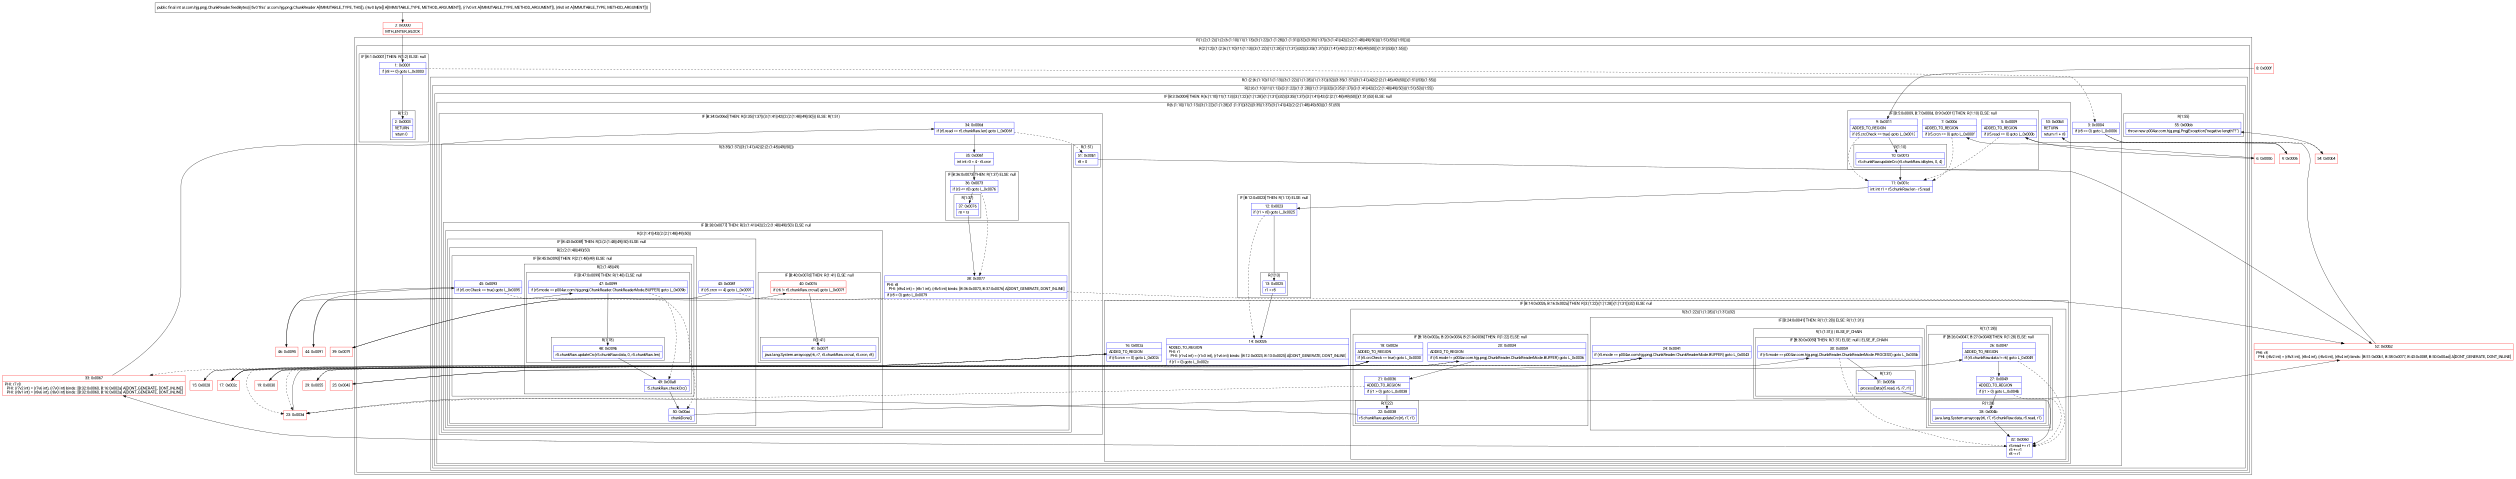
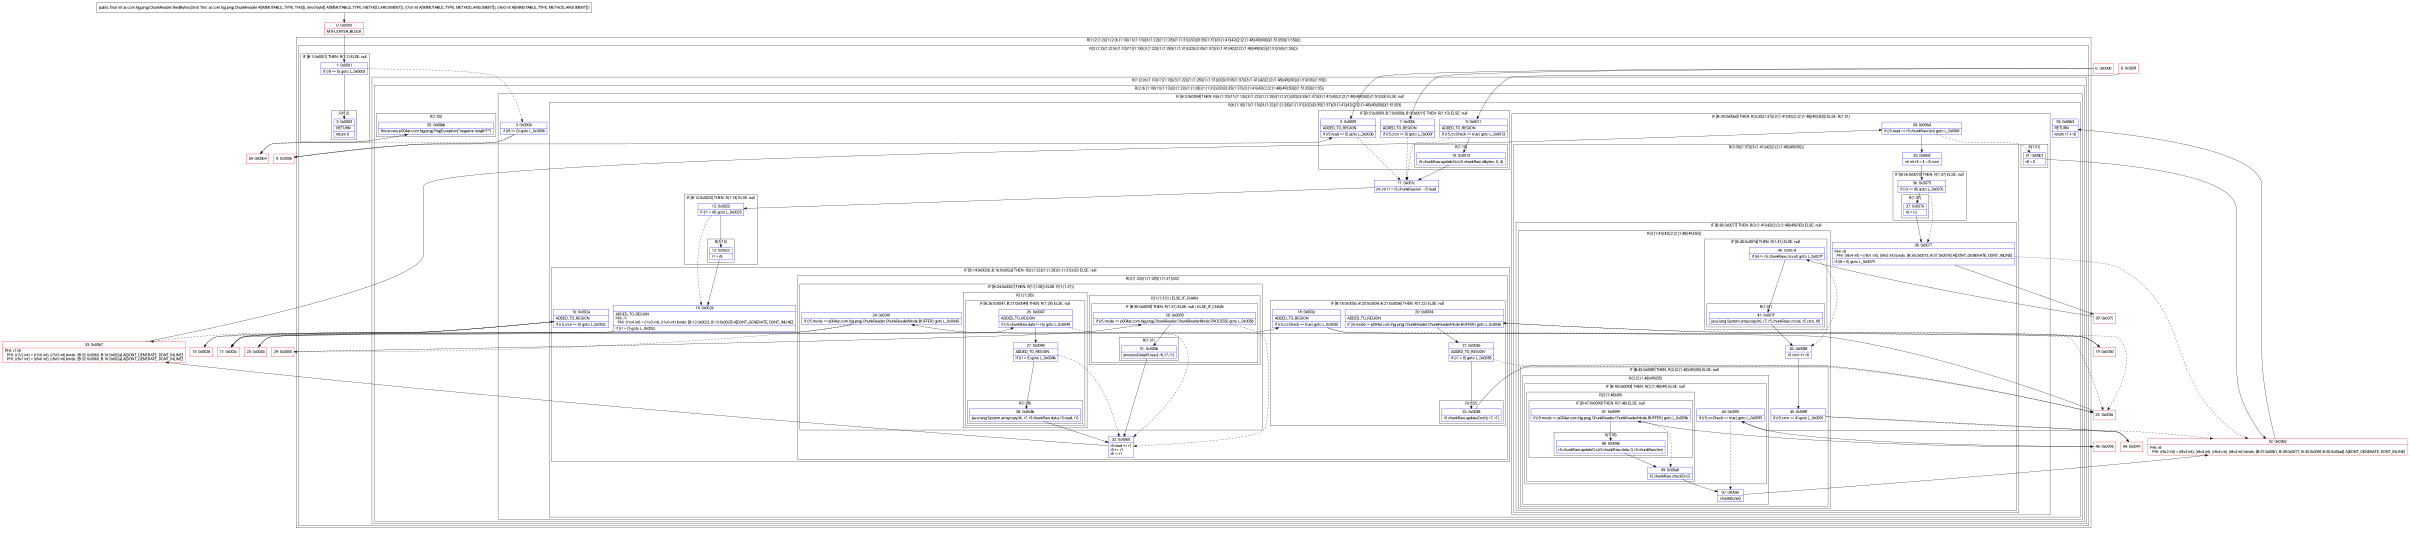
(2138, 153) -> (1711, 69)
(808, 287) -> (1787, 254)
none -> (1798, 352)
